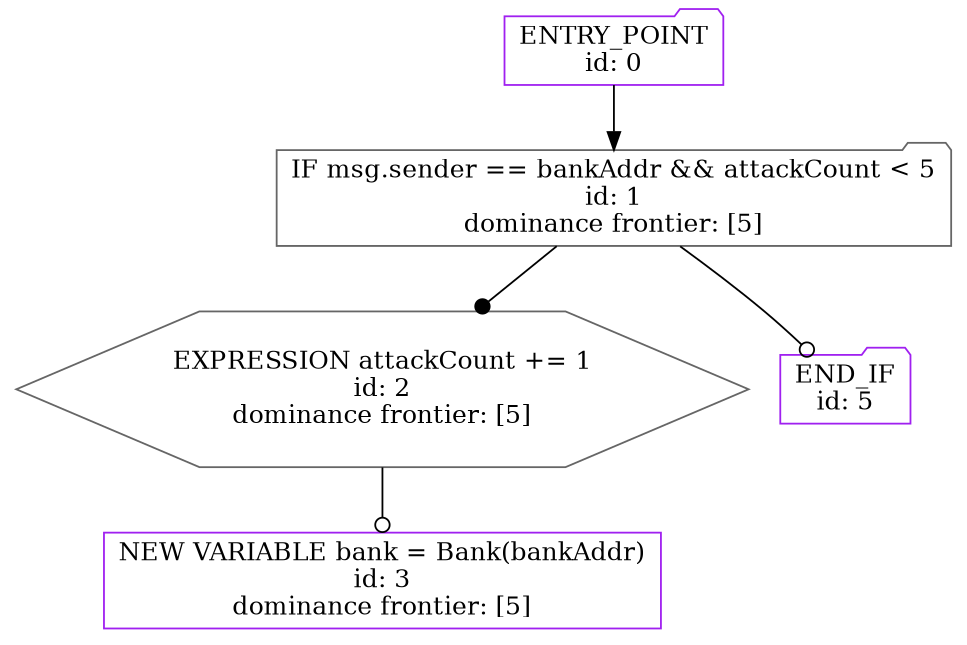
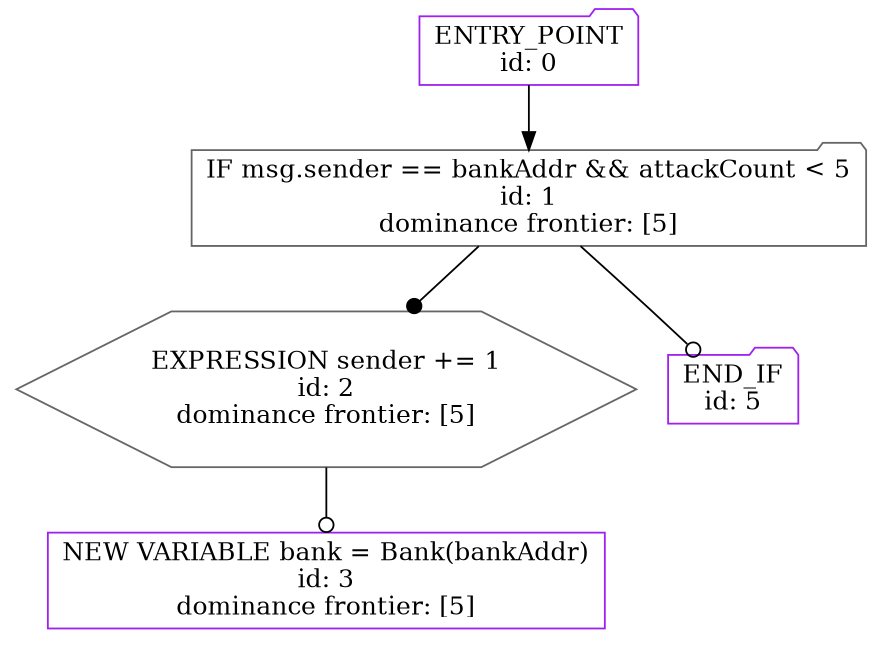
(382, 389) -> (326, 389)
